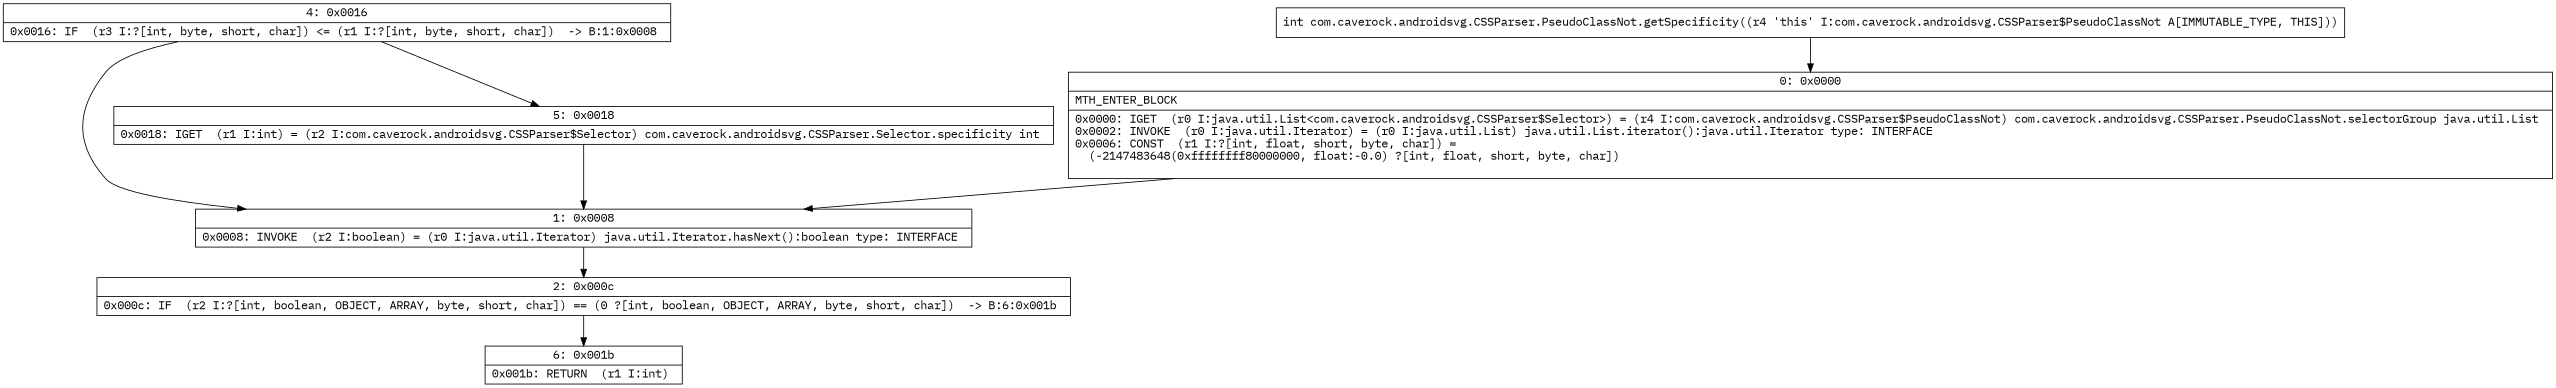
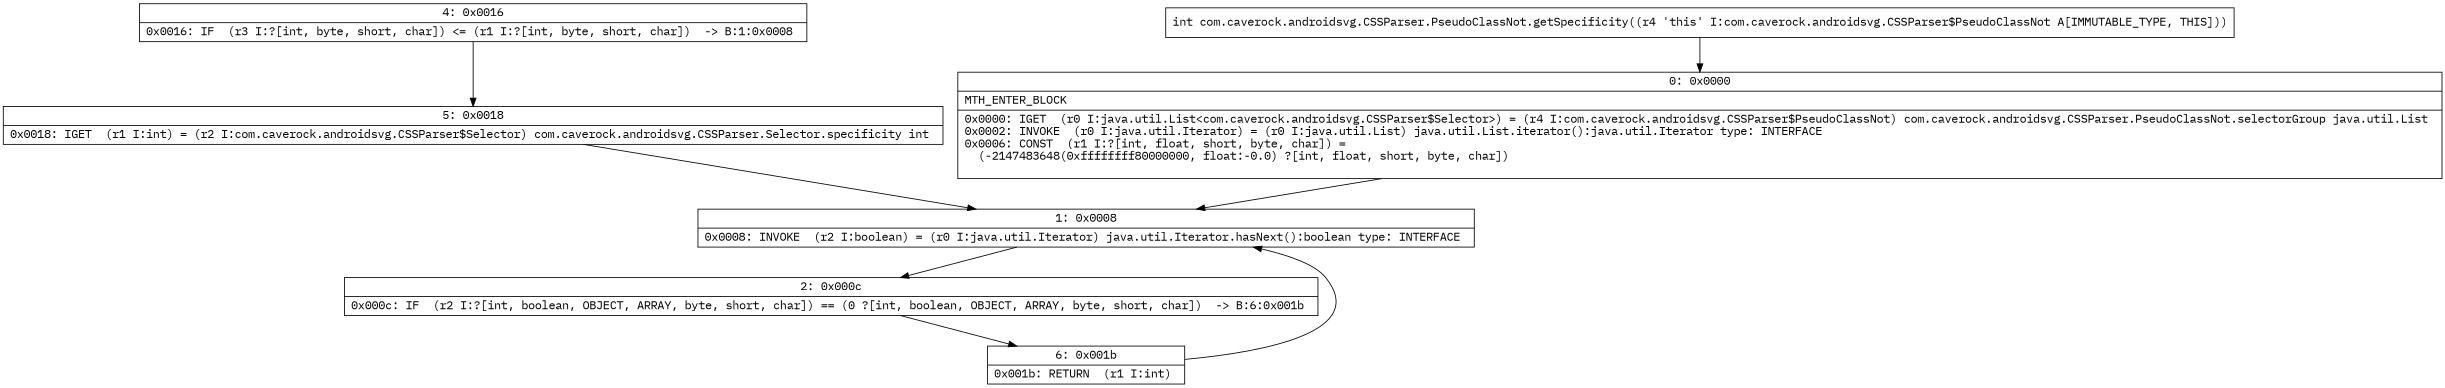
(89, 153) -> (1315, 329)
